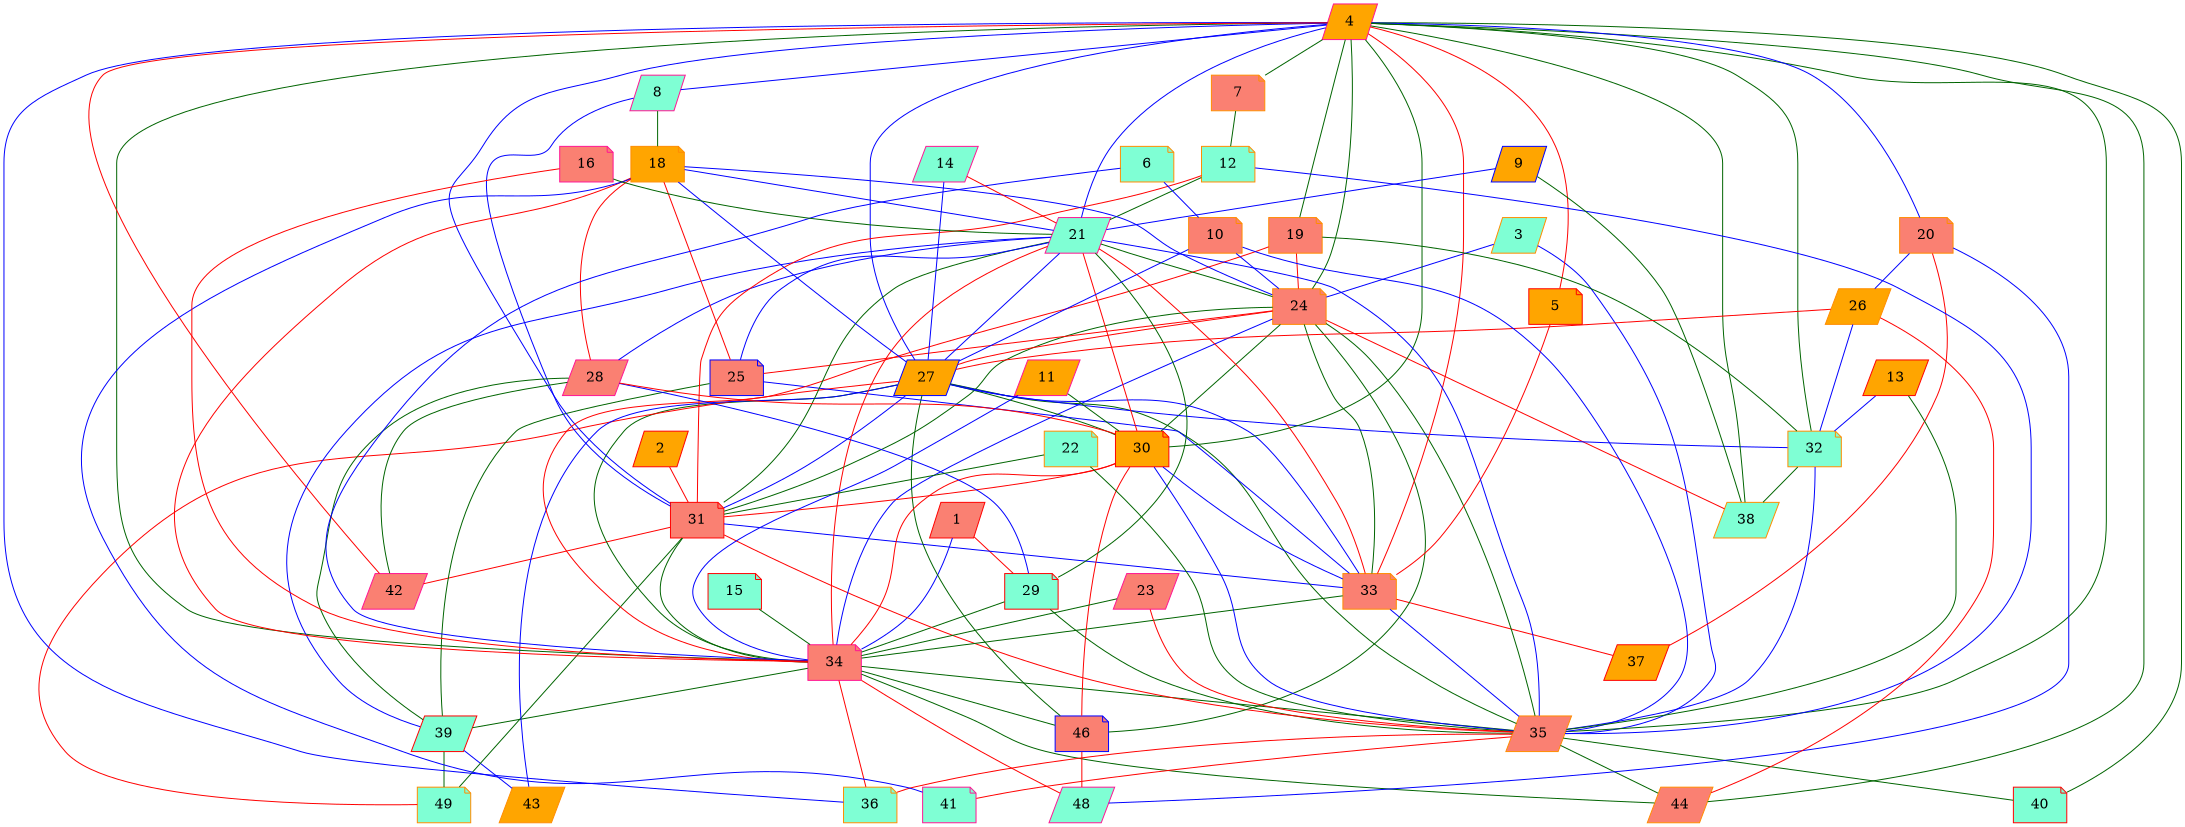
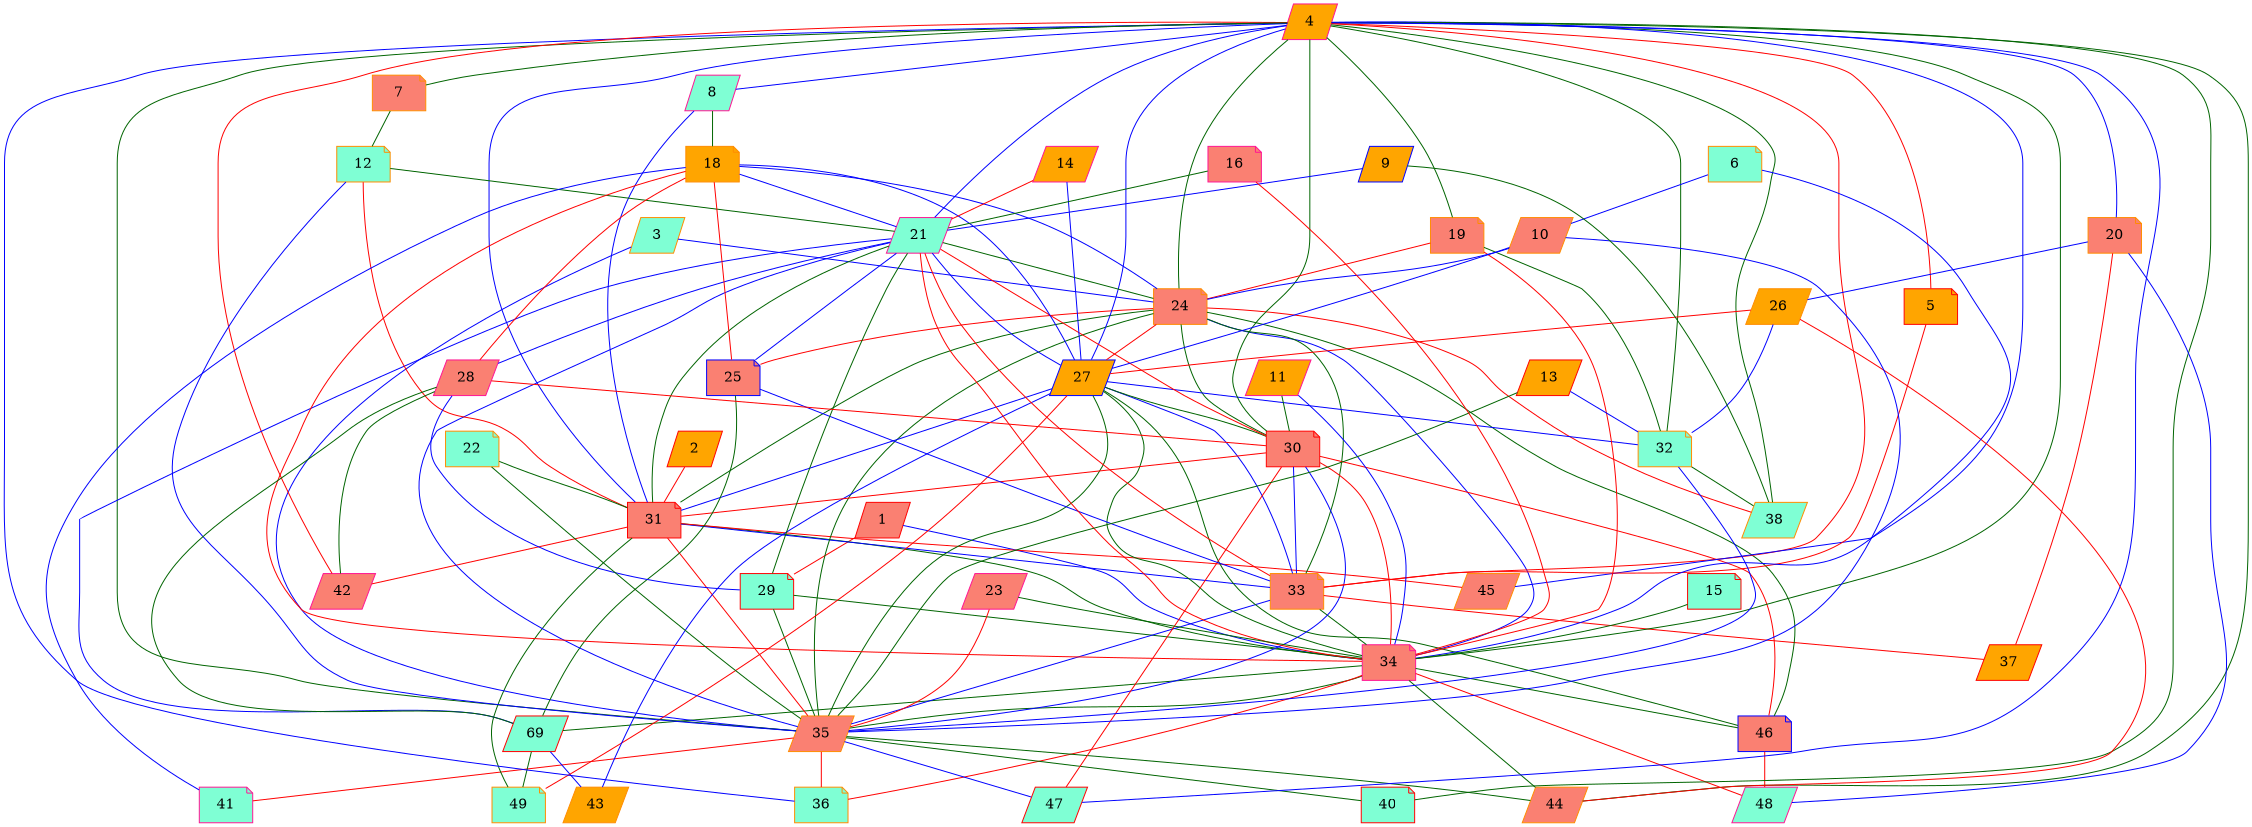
(945, 164) -> (1066, 164)
(1215, 235) -> (1540, 235)
(1142, 449) -> (1293, 449)
none -> (1487, 591)
(444, 734) -> (536, 734)
none -> (1055, 805)
